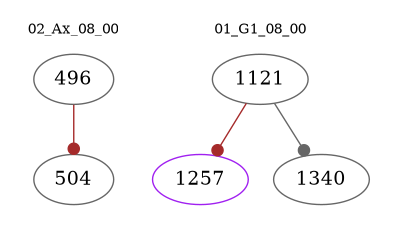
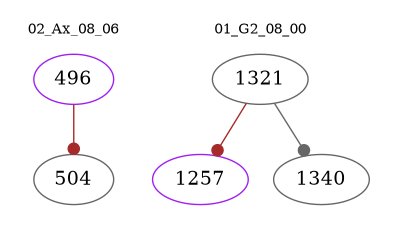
(74, 30) -> (74, 30)
(261, 30) -> (261, 30)
(74, 79) -> (74, 79)
(260, 79) -> (260, 79)
